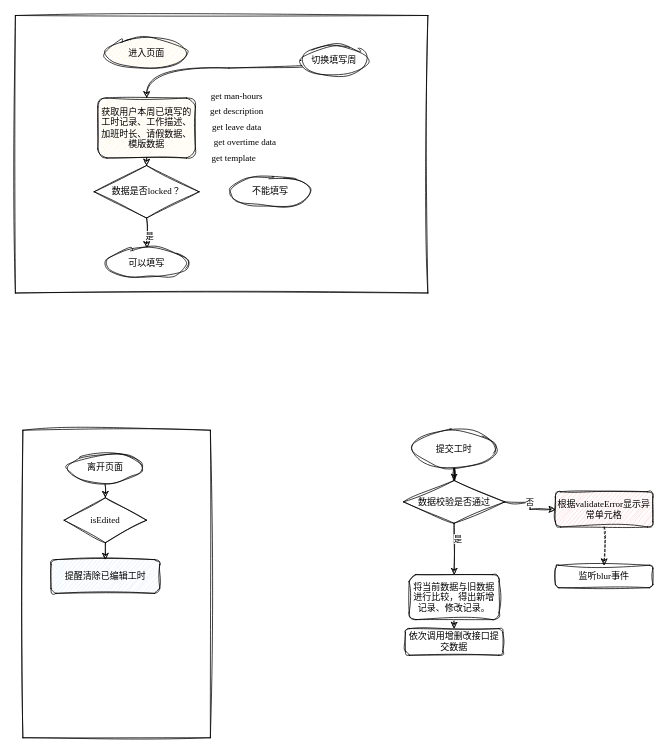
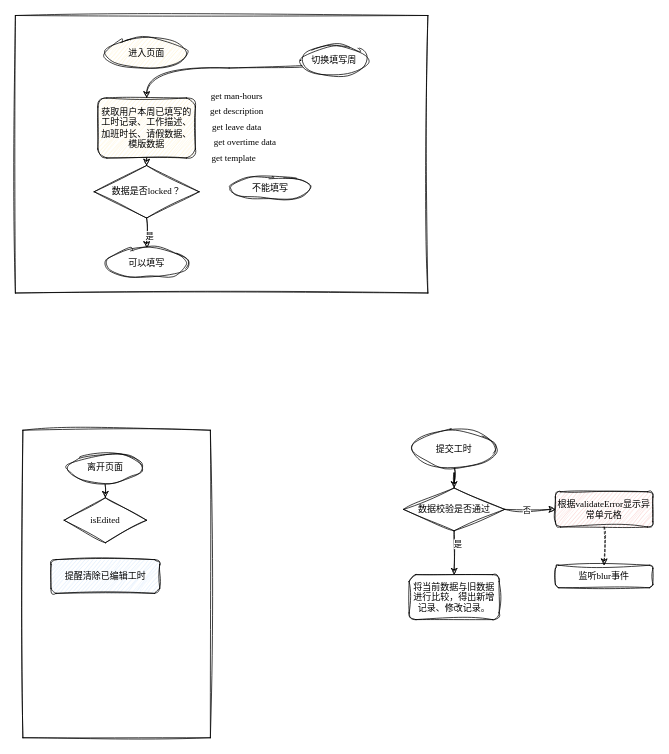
(270, 192) -> (270, 188)
(454, 502) -> (454, 509)
(105, 549) -> none
(454, 622) -> none
(454, 642) -> none
